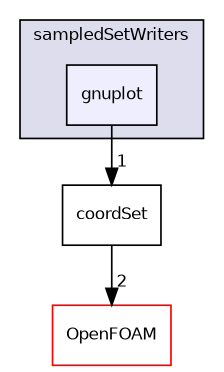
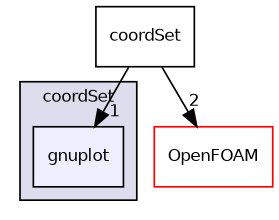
(112, 36) -> (78, 98)
(112, 149) -> (114, 93)
